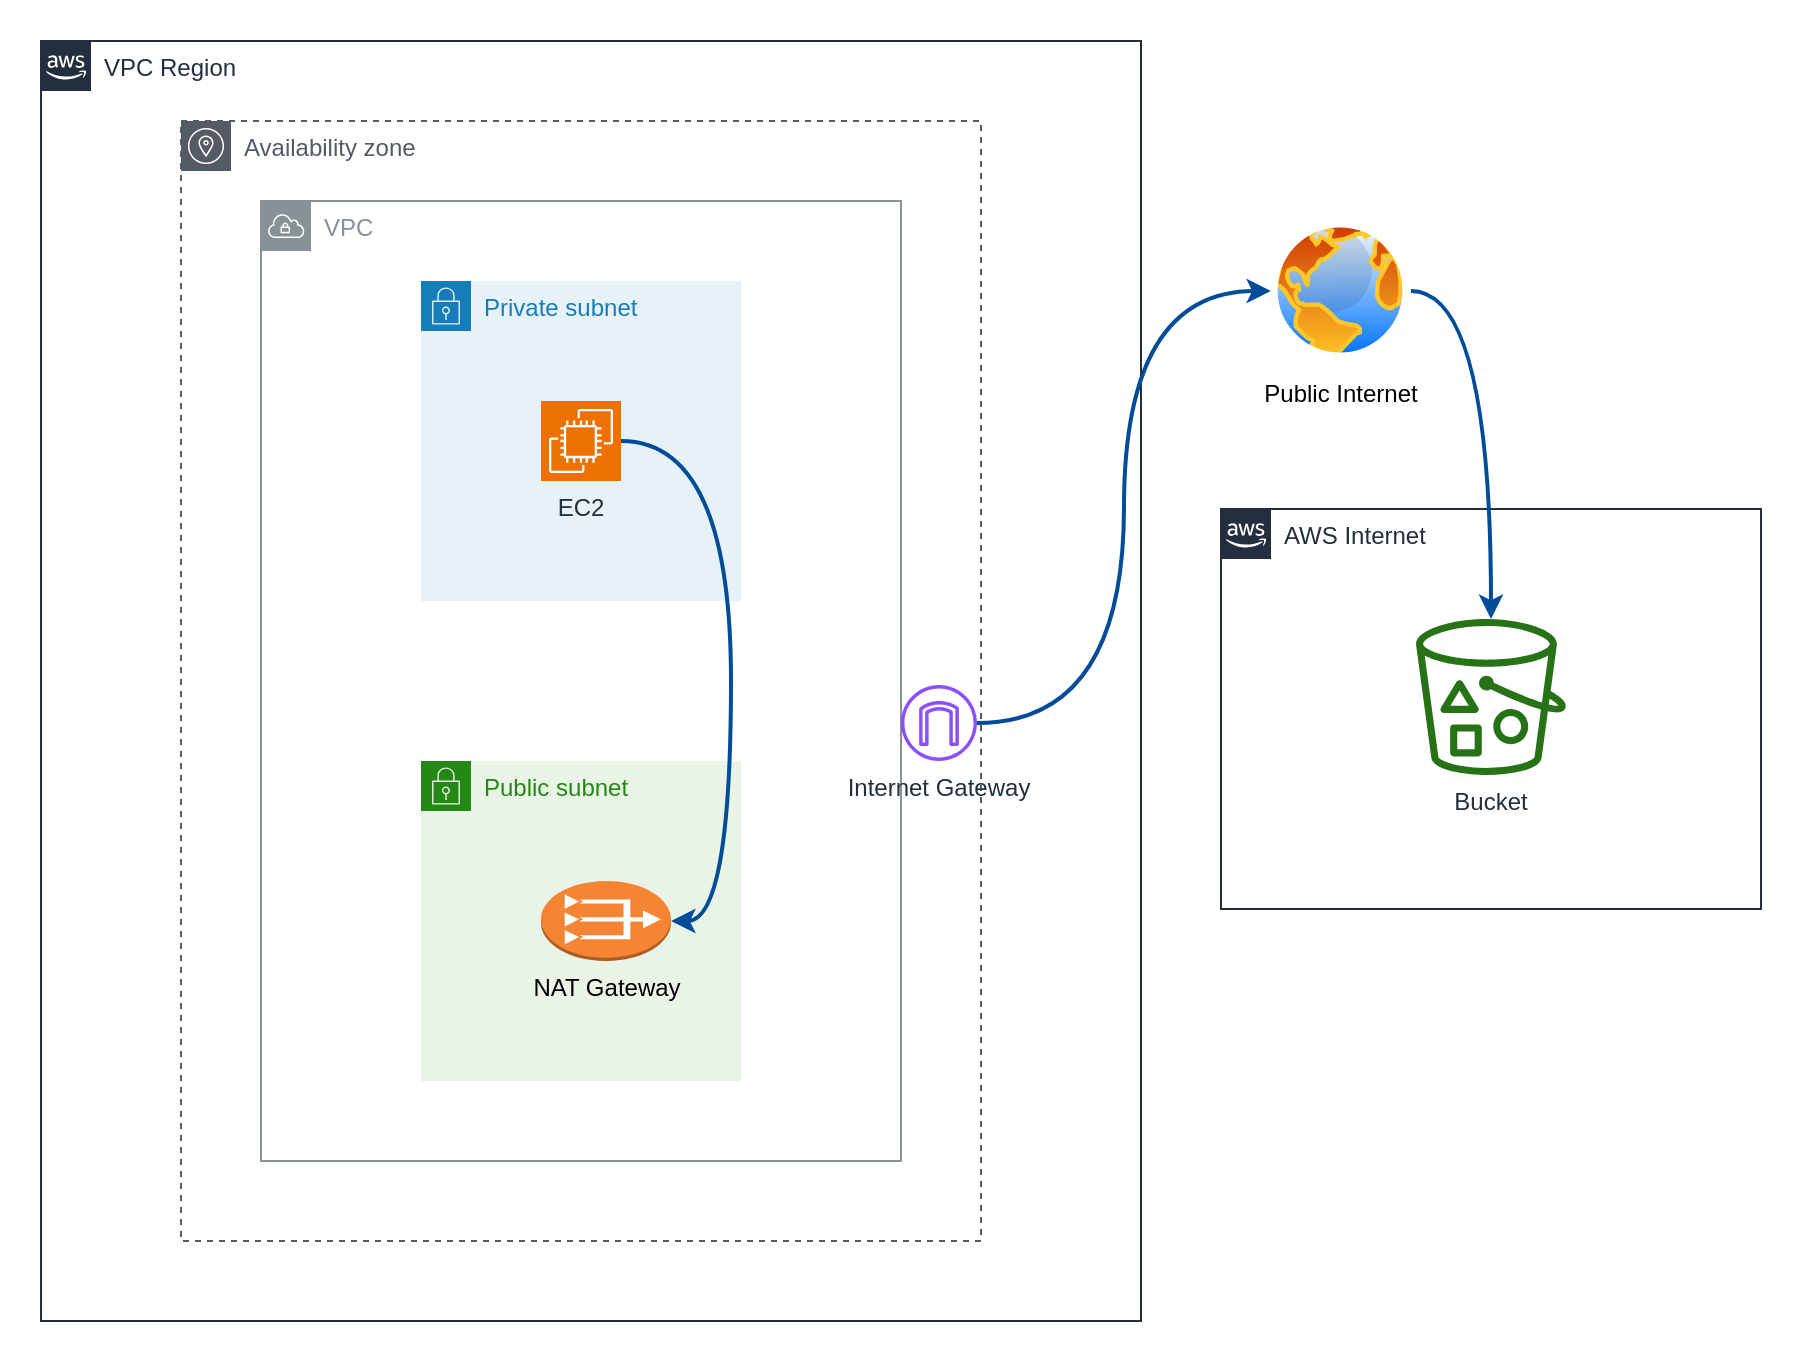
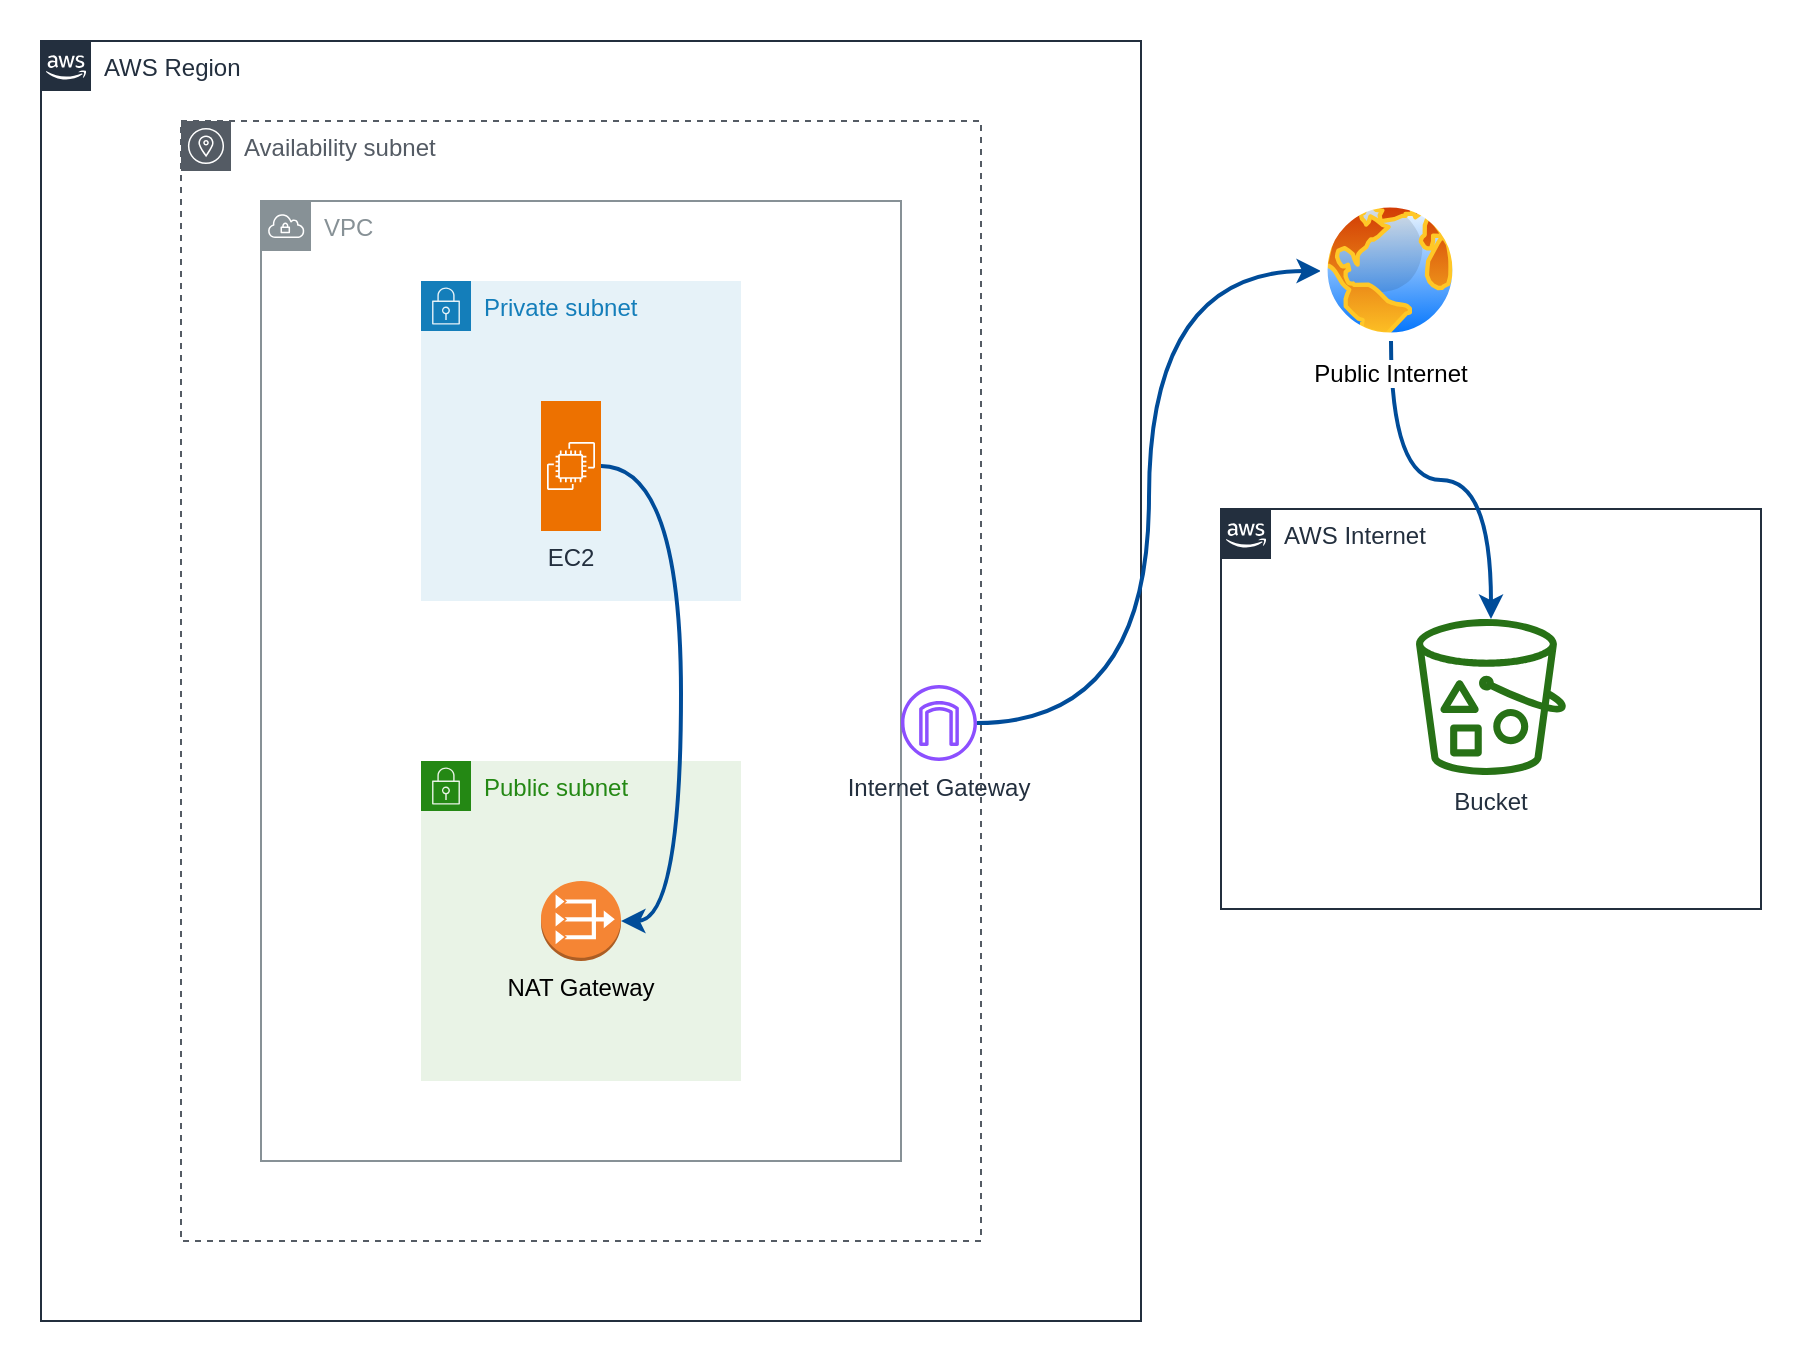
(166, 69) -> (166, 69)
(341, 149) -> (354, 149)
(1341, 291) -> (1391, 271)
(581, 441) -> (571, 466)
(606, 921) -> (581, 921)
